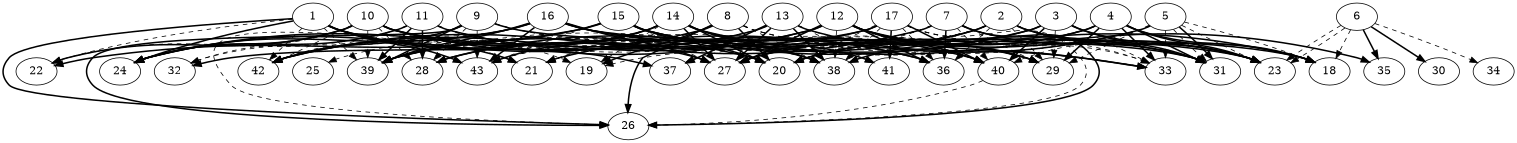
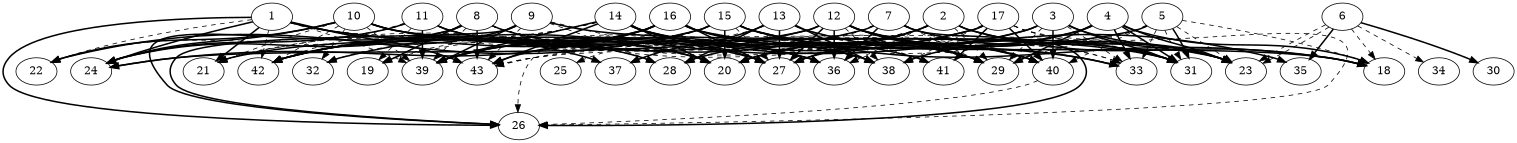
none -> (477, 40)
